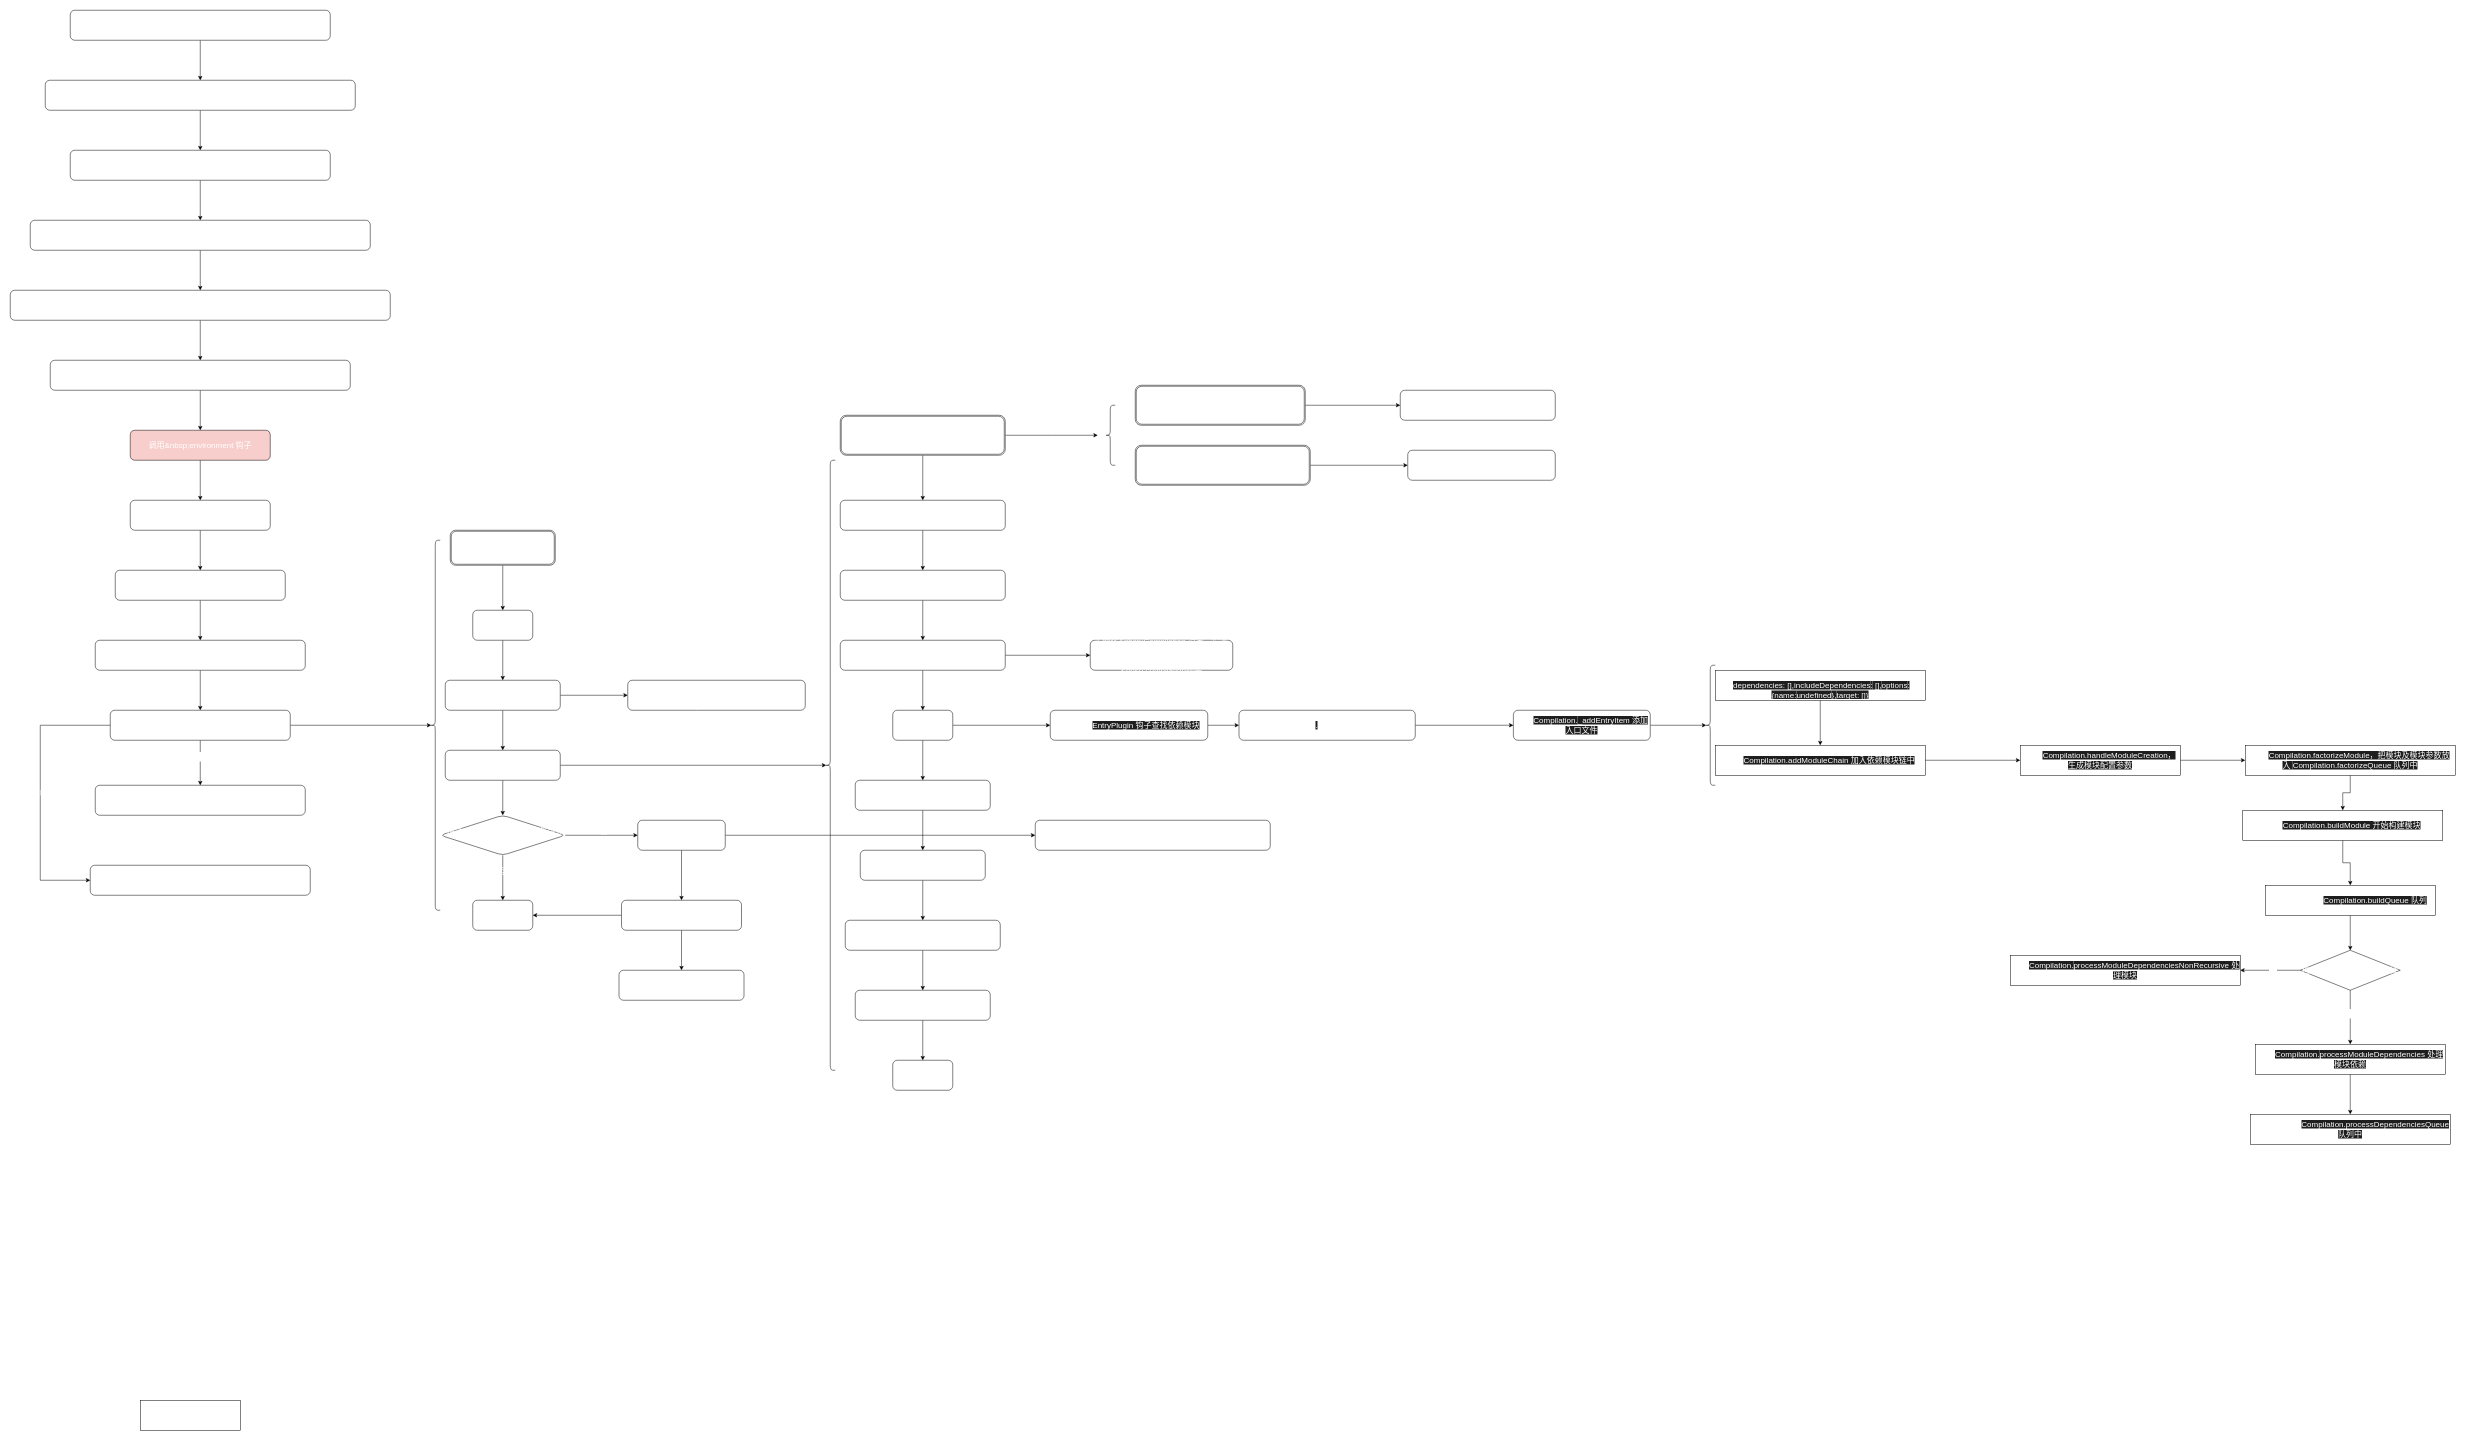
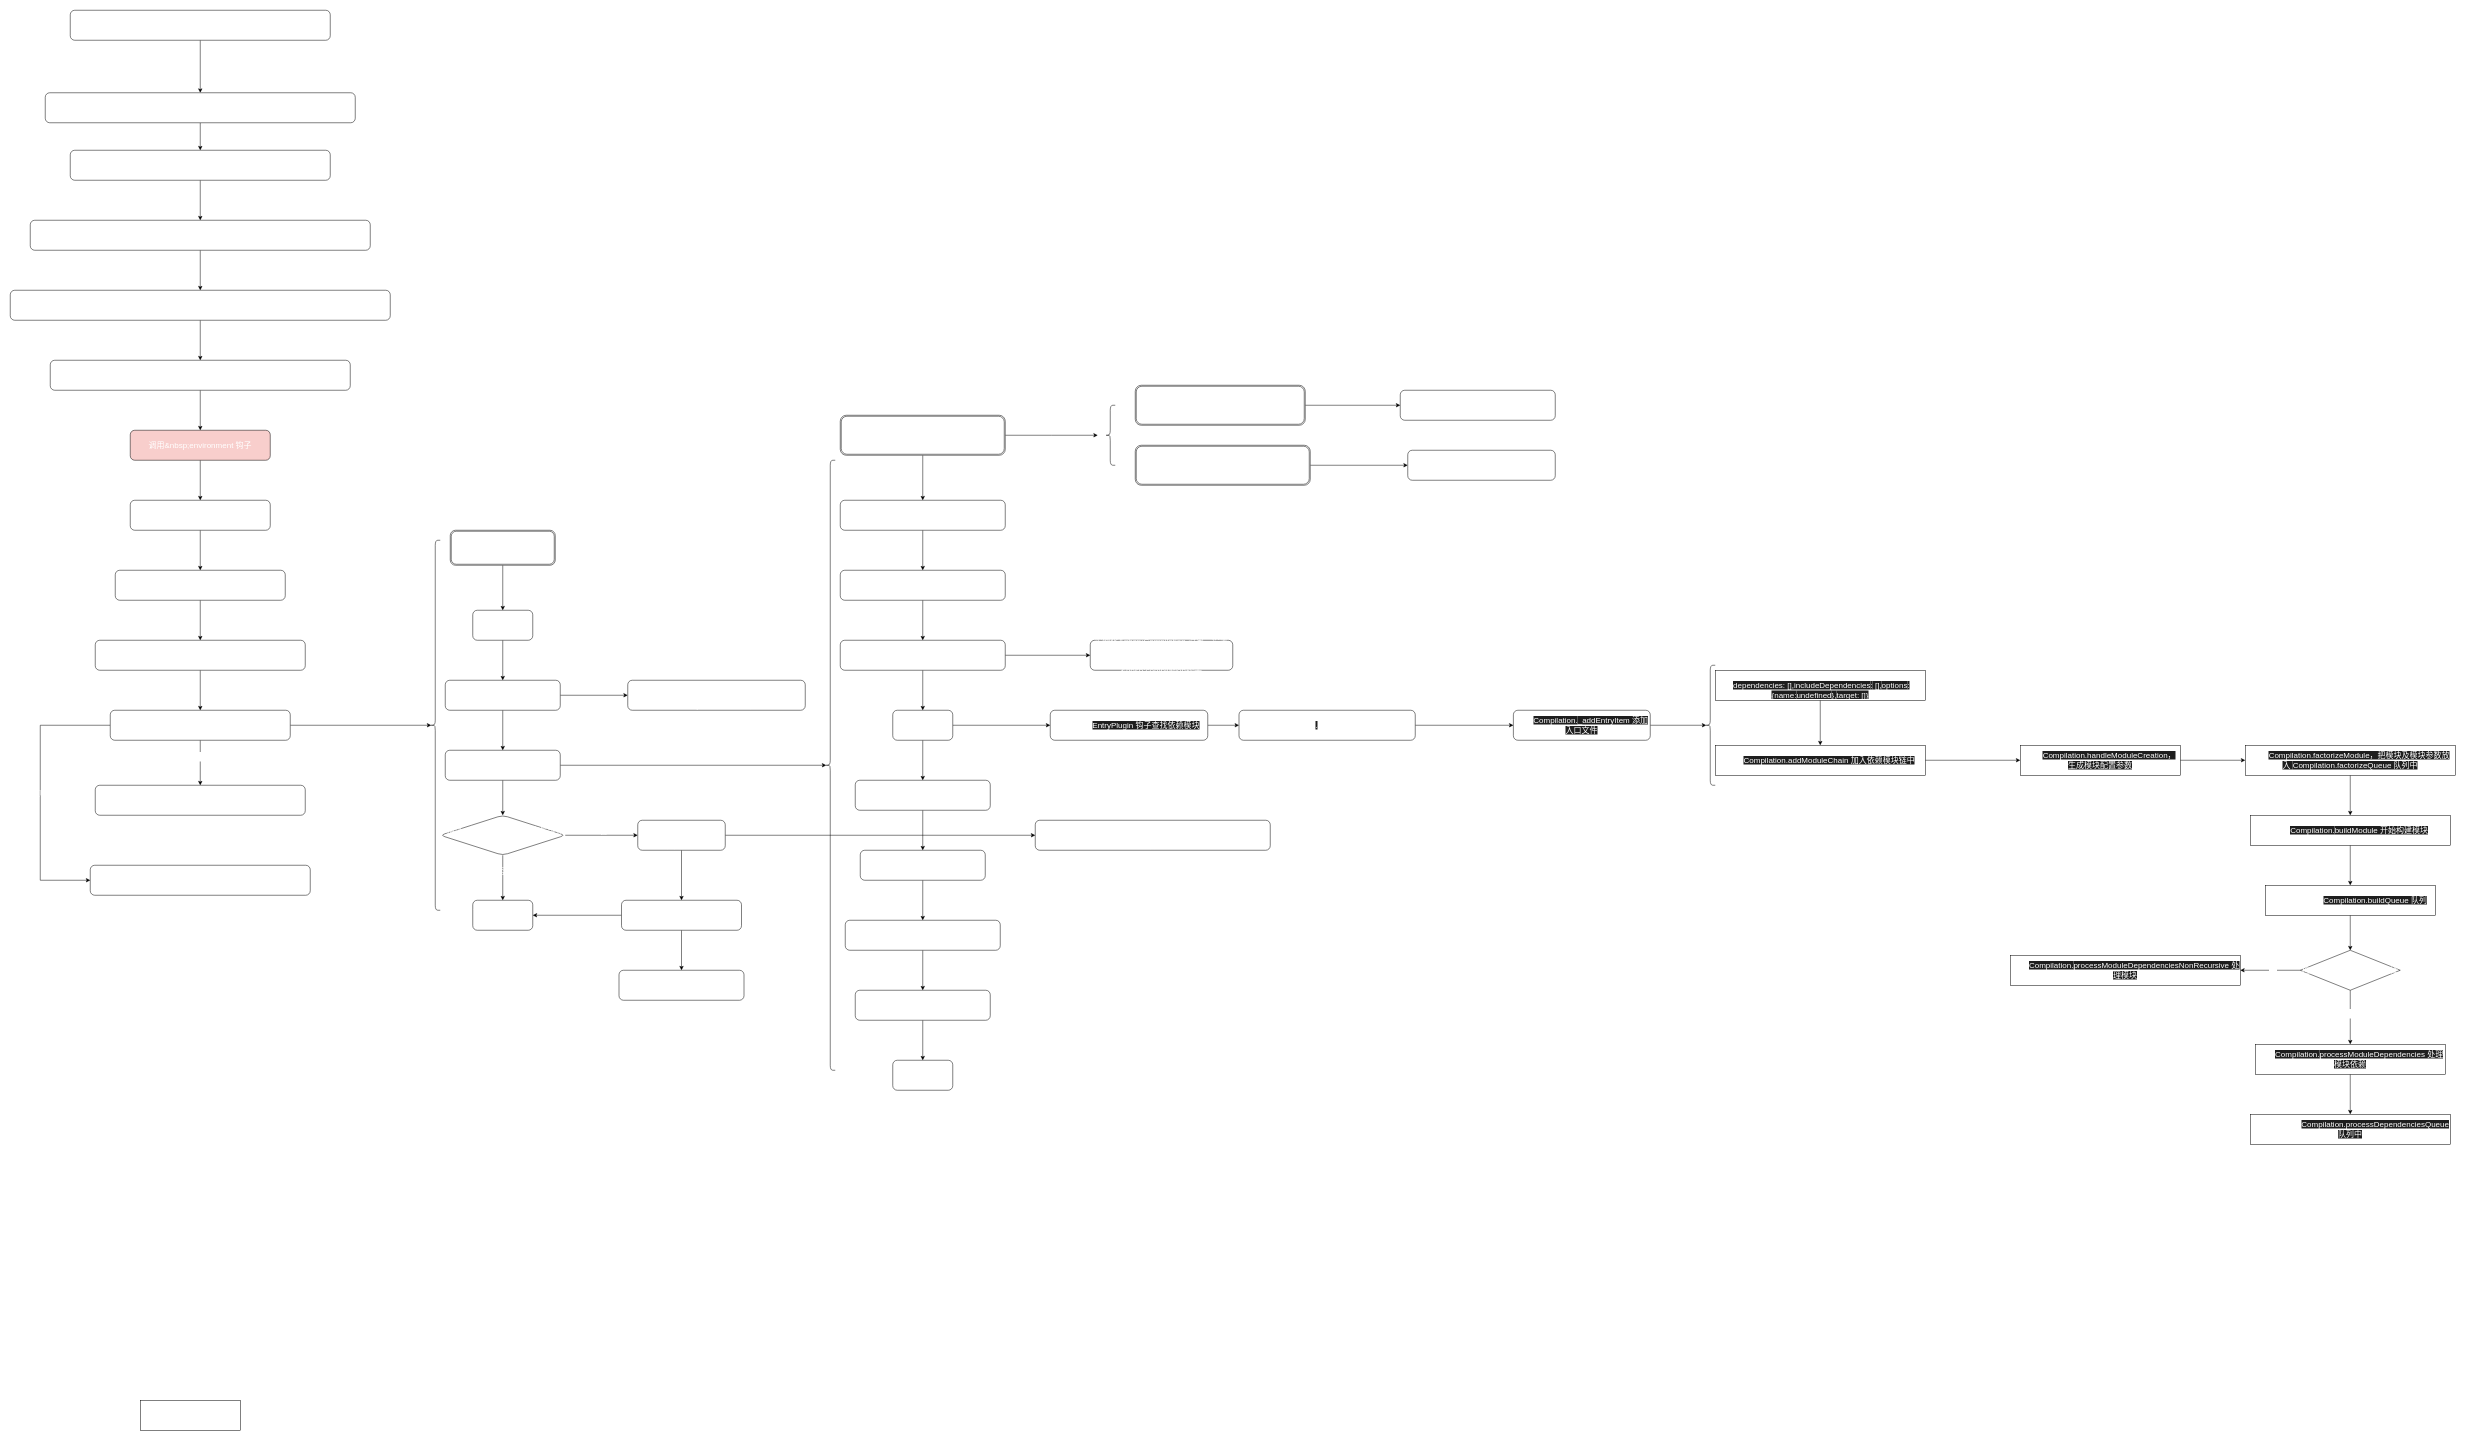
(200, 95) -> (200, 108)
(2343, 825) -> (2350, 830)
